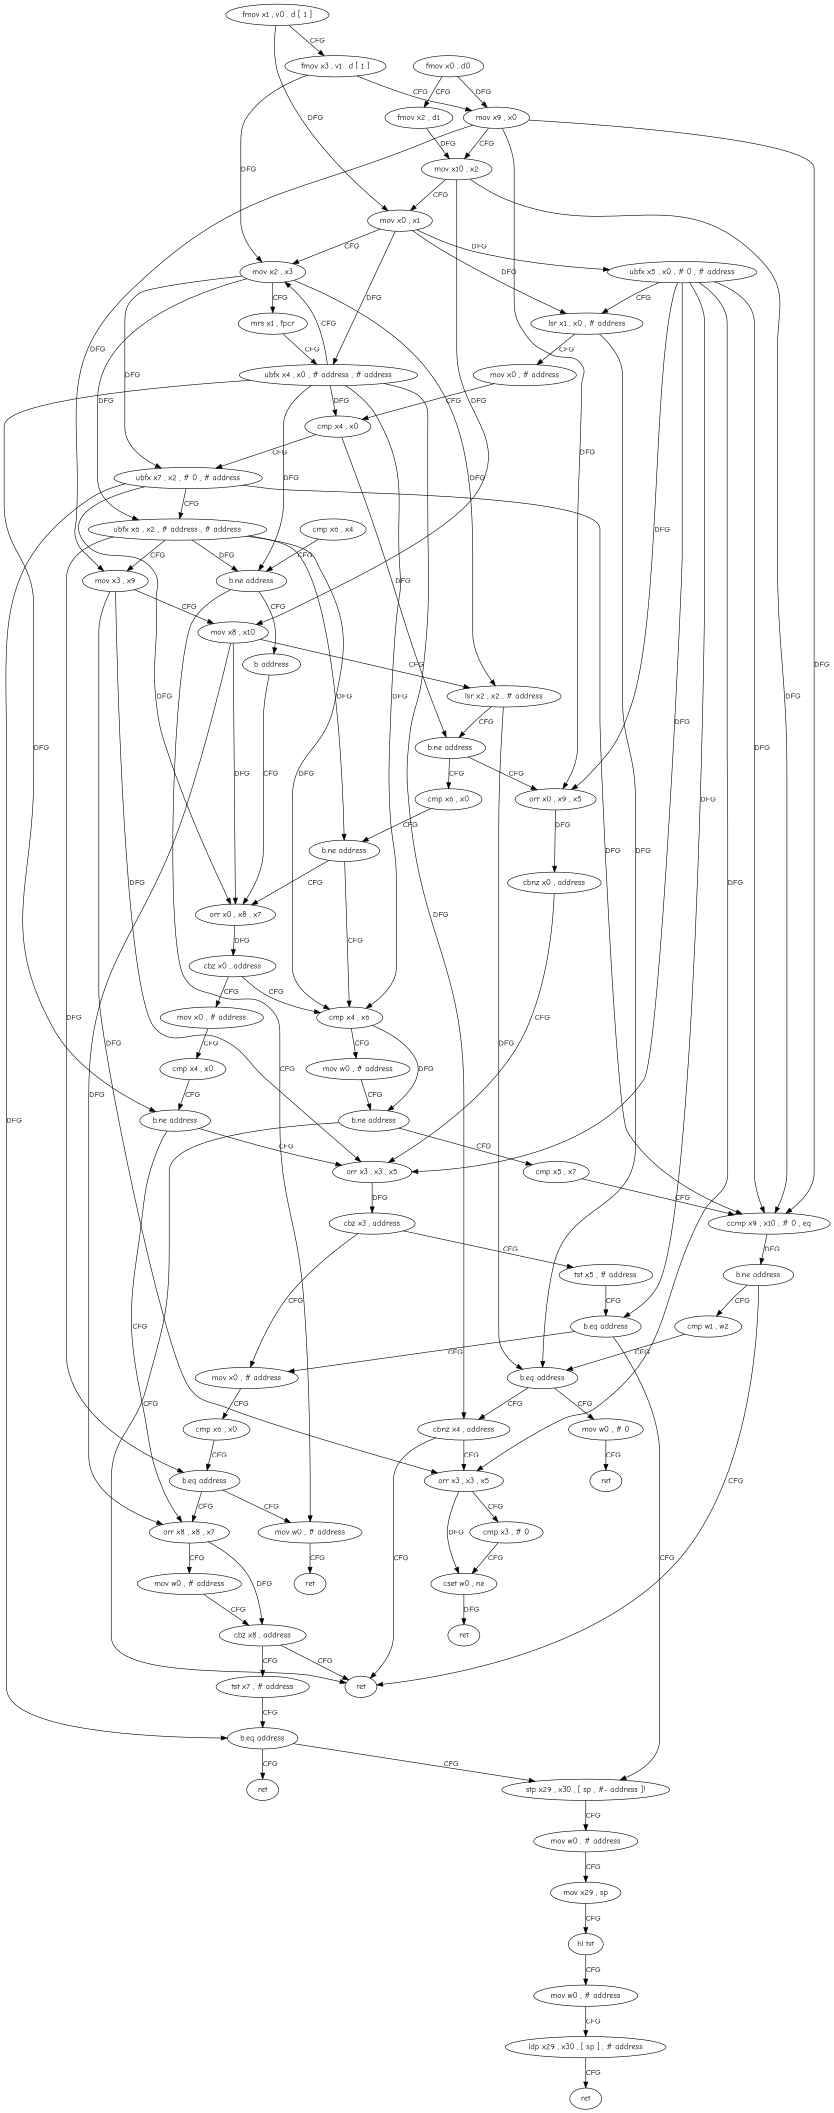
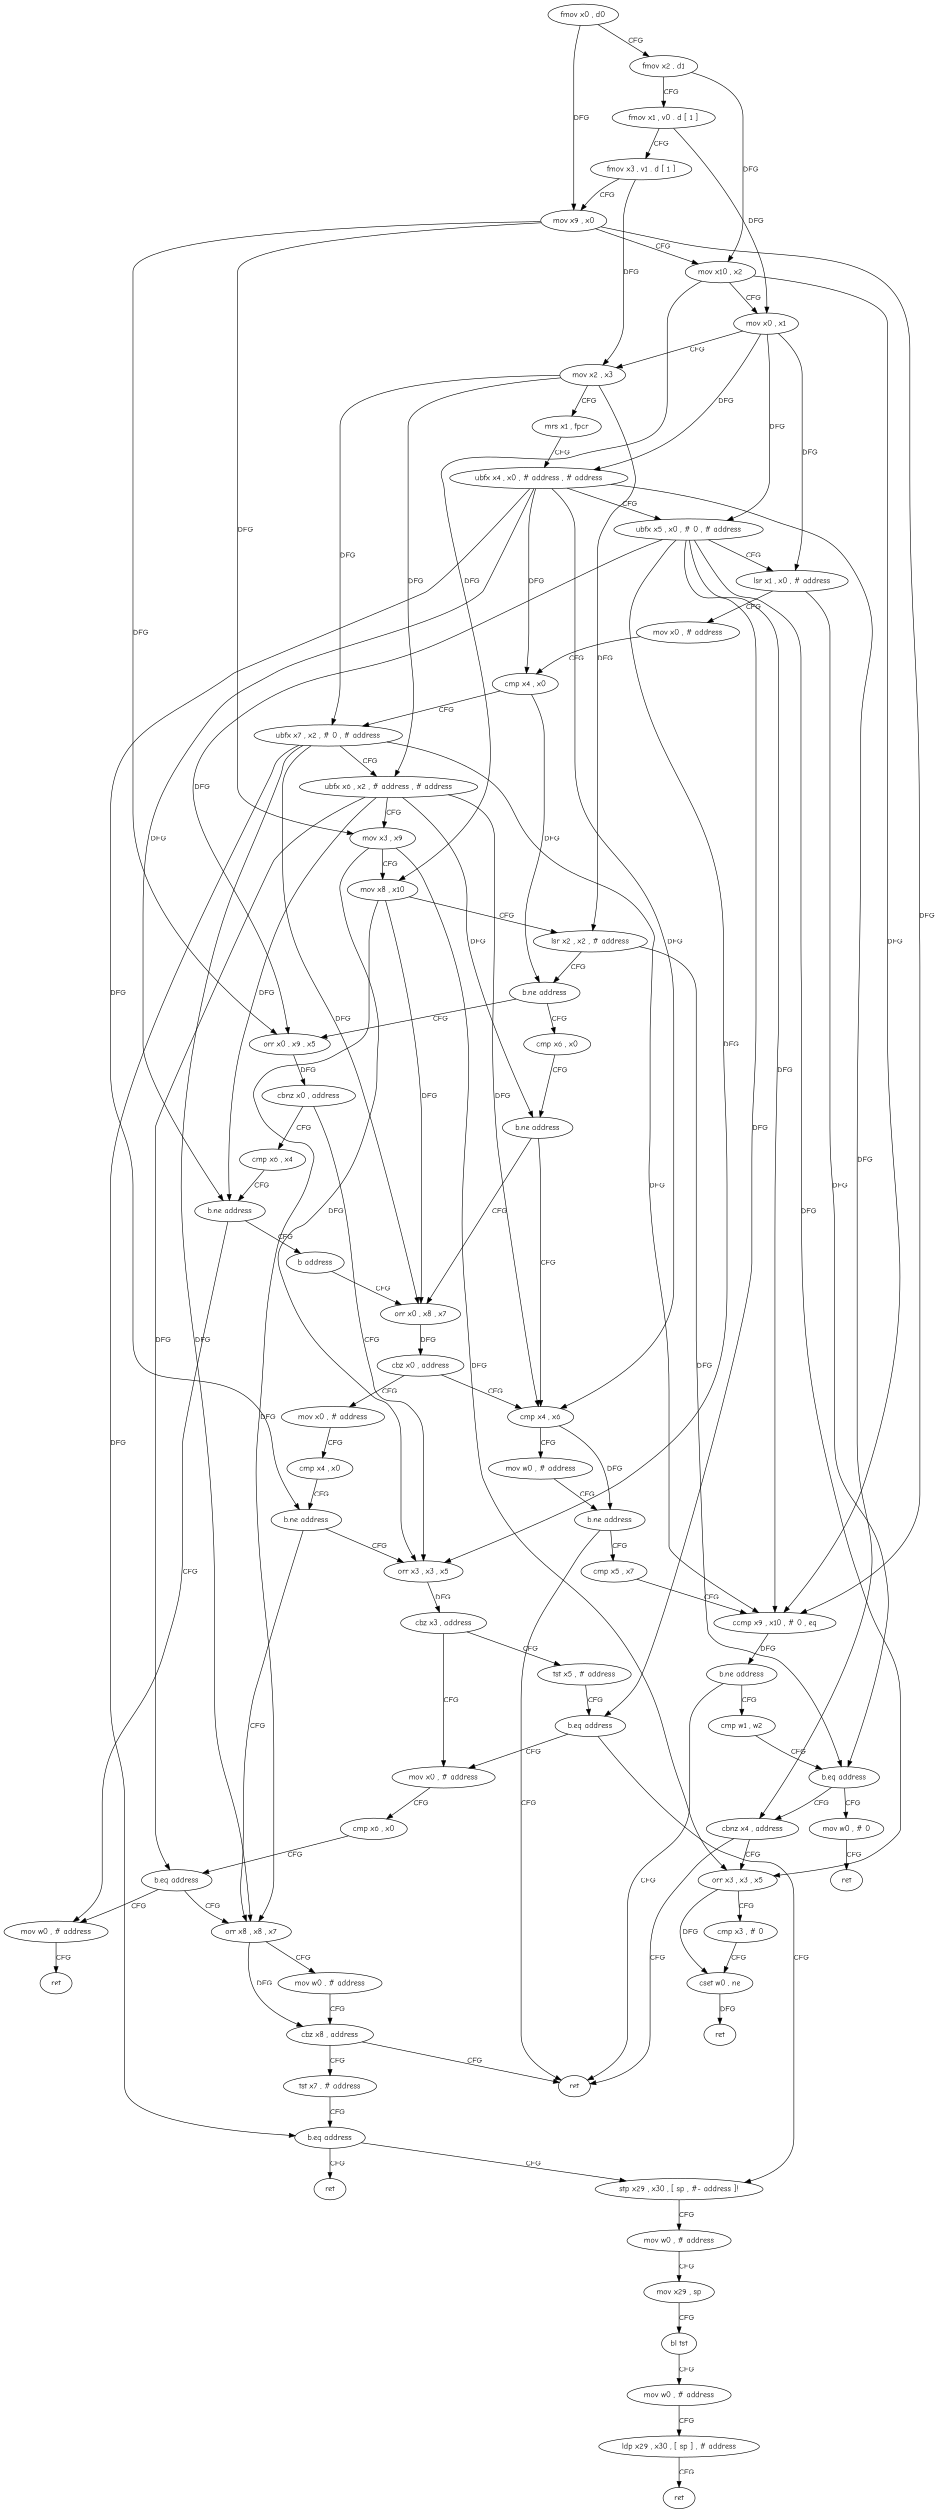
none -> (664, 89)
(316, 321) -> (611, 503)
none -> (292, 1125)
none -> (192, 1320)
